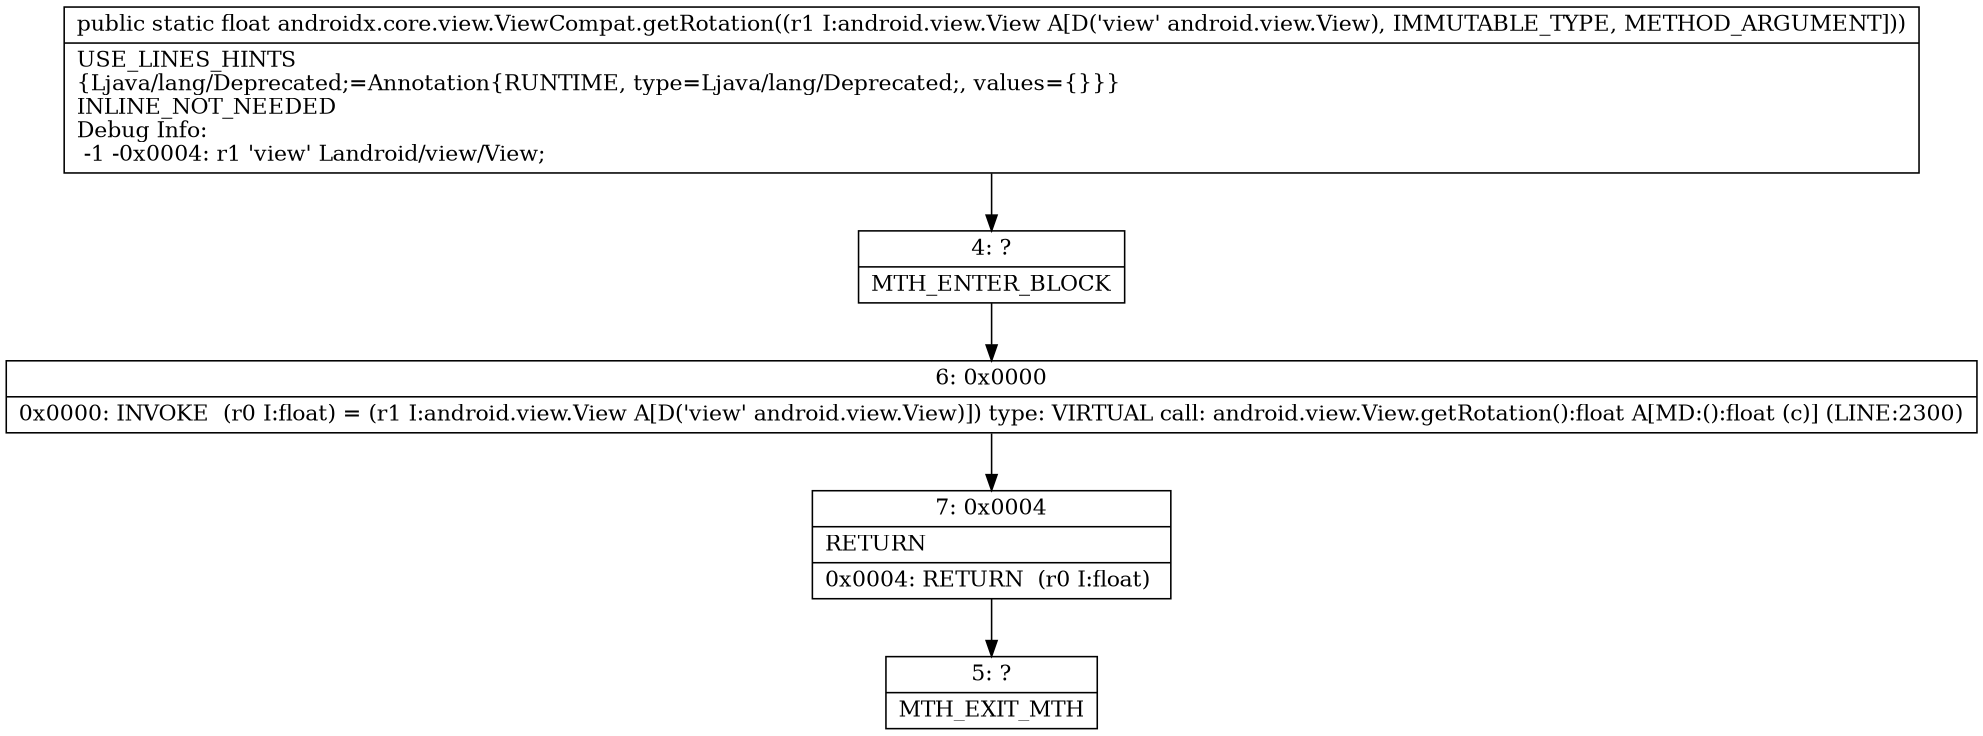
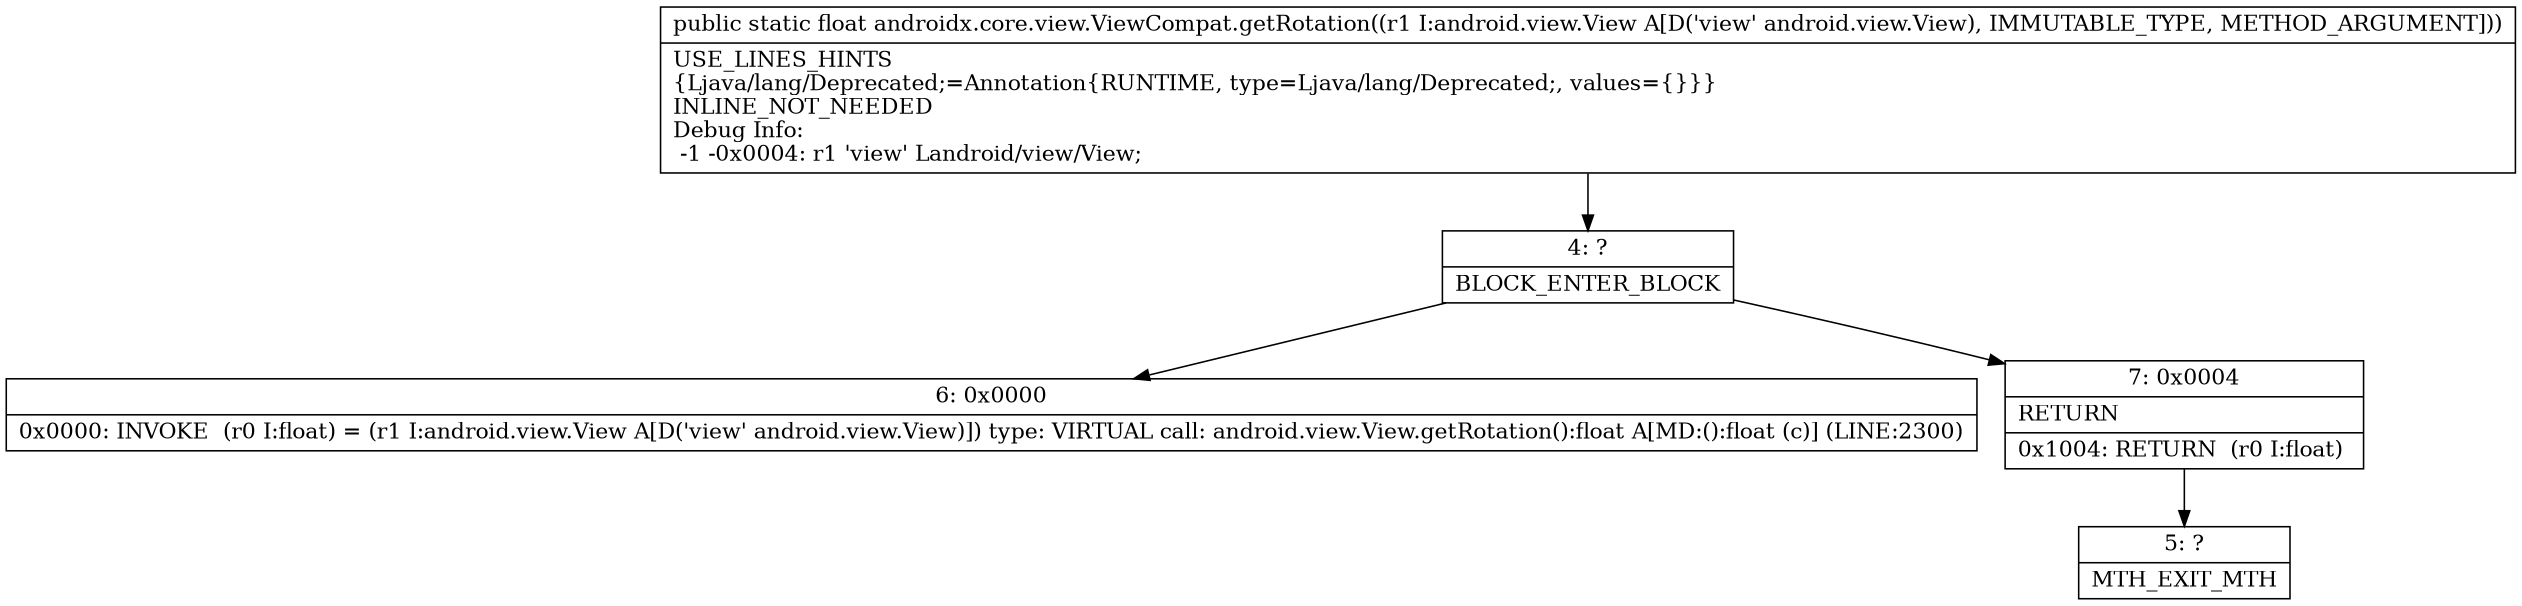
(992, 284) -> (1588, 284)
(992, 454) -> (1861, 329)
(992, 580) -> (2184, 450)
